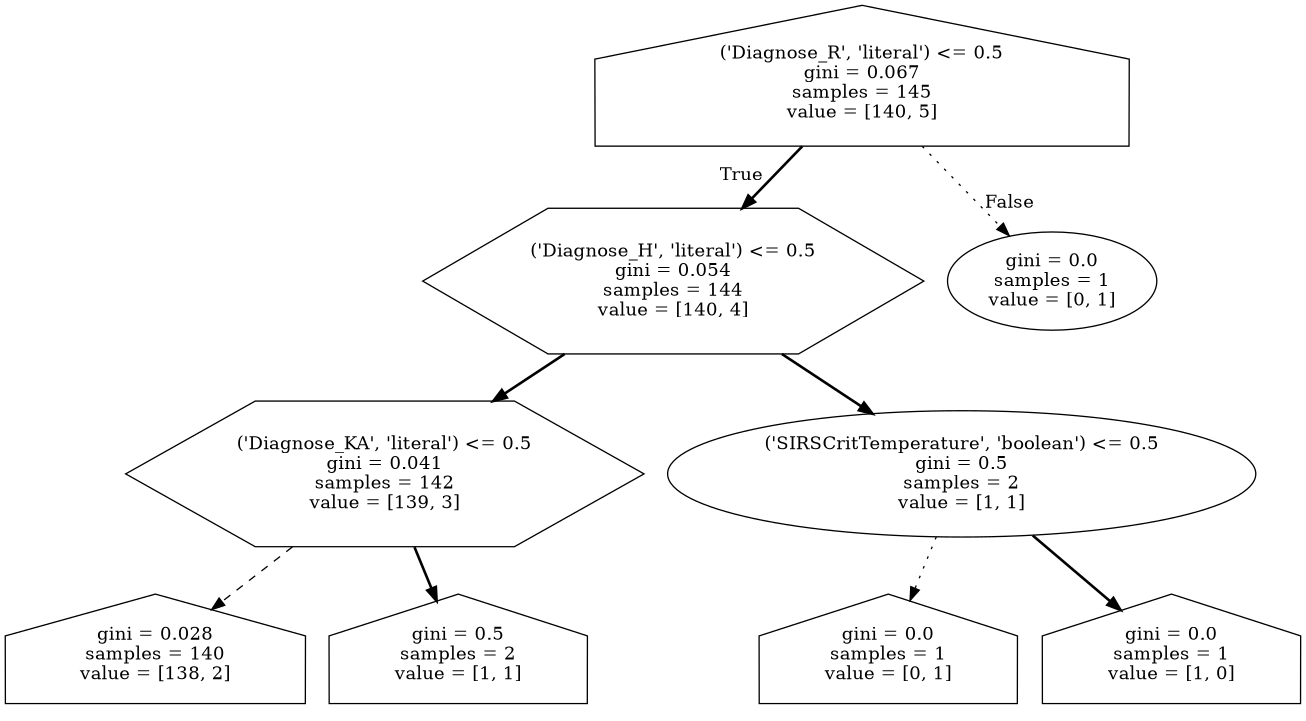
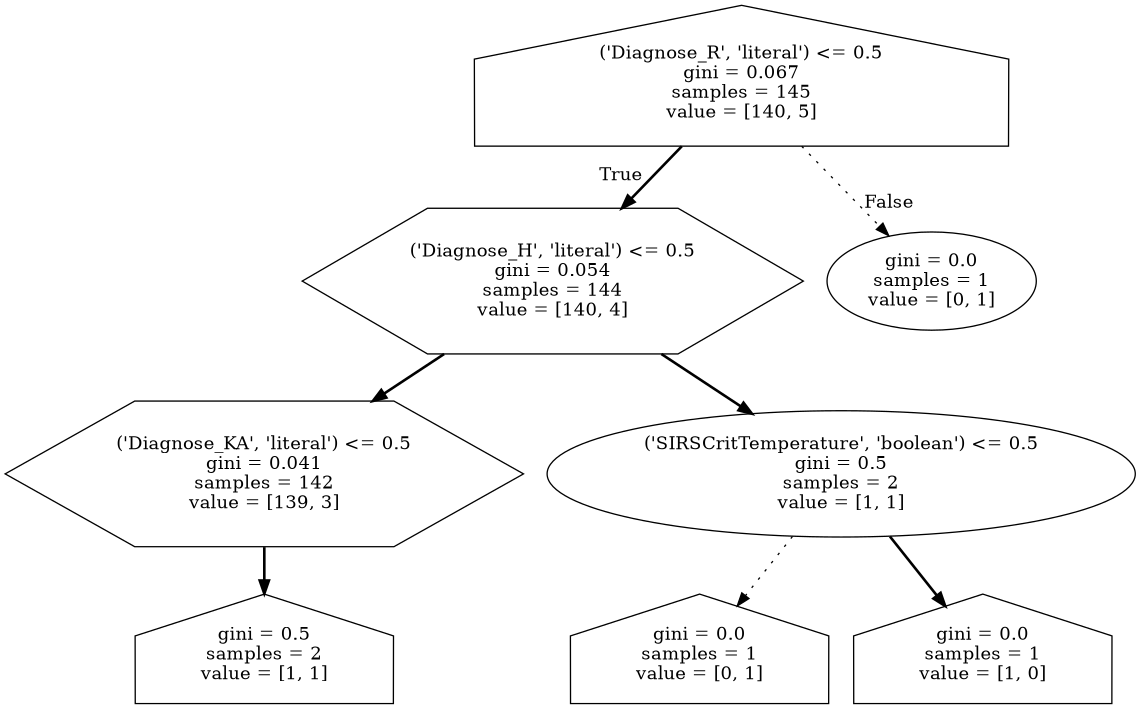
(155, 655) -> none
